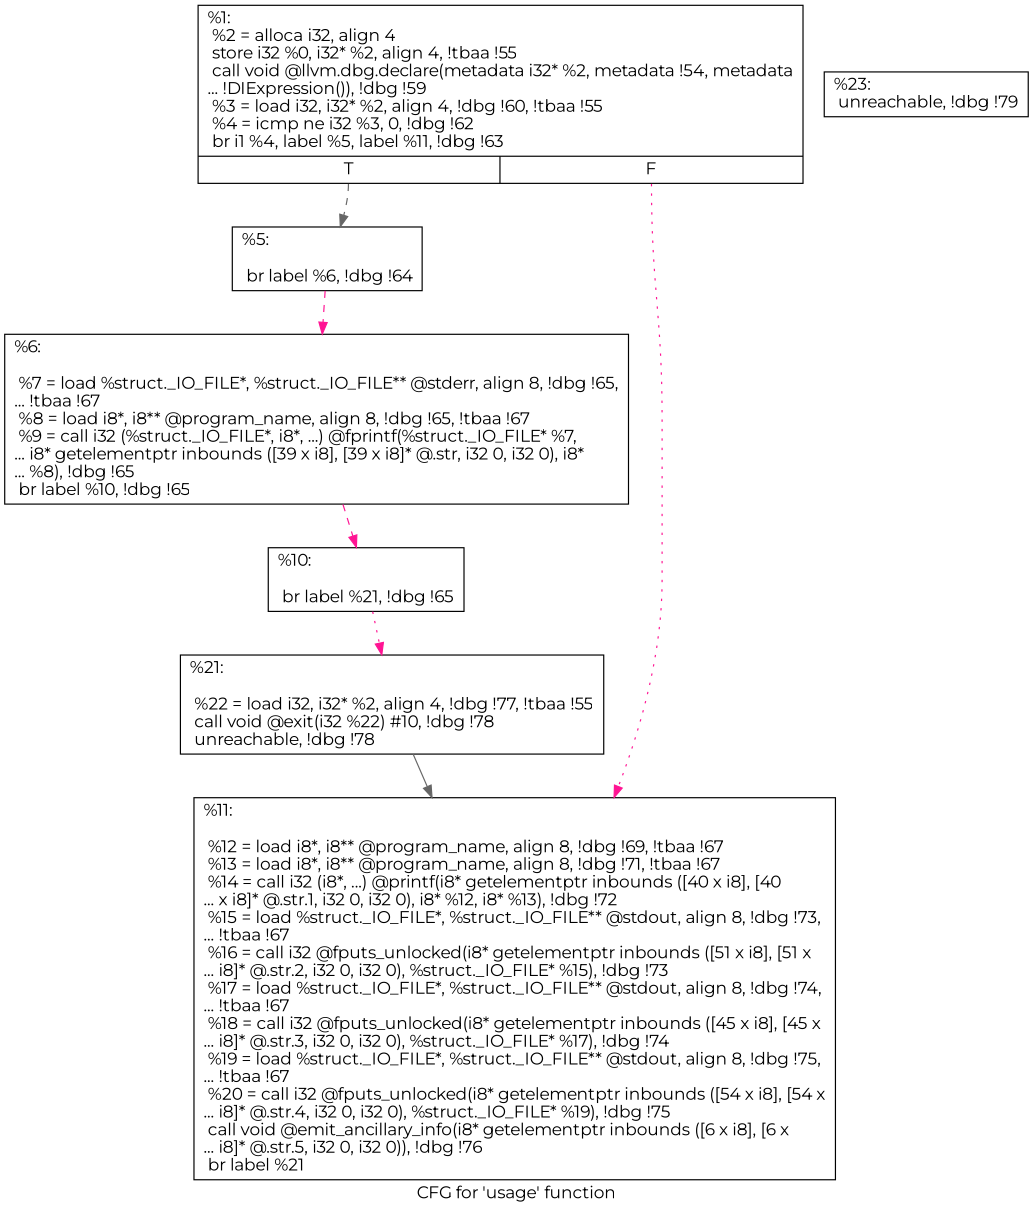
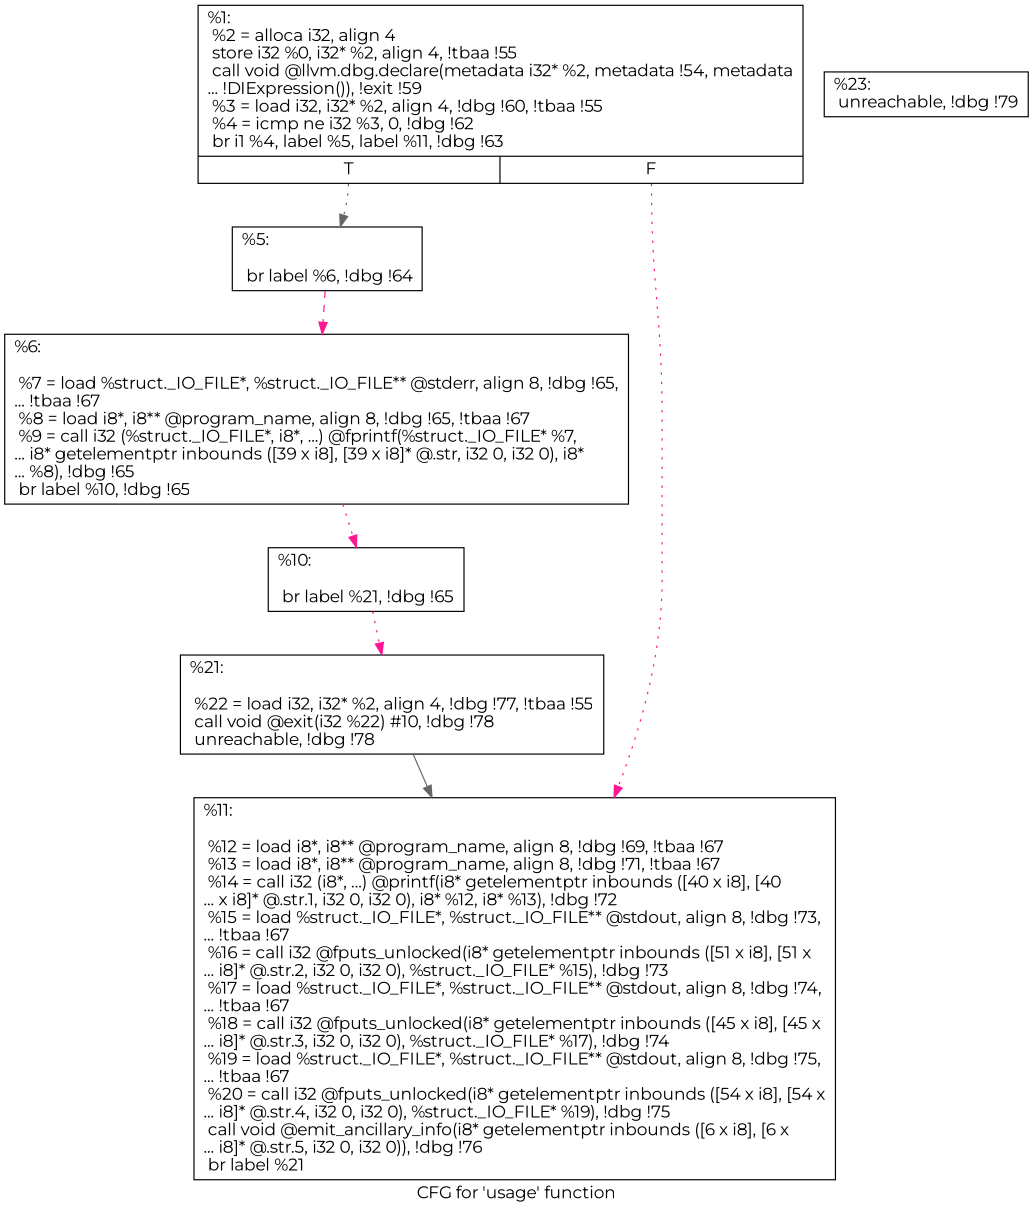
(317, 89) -> (315, 89)
(347, 200) -> (347, 200)
(348, 520) -> (348, 520)
